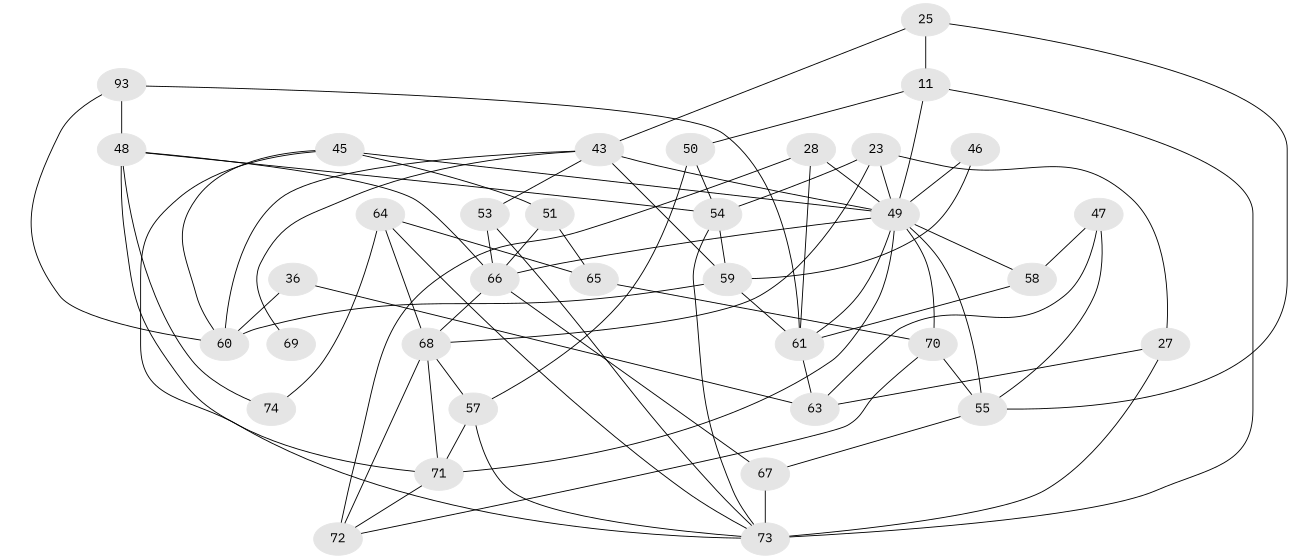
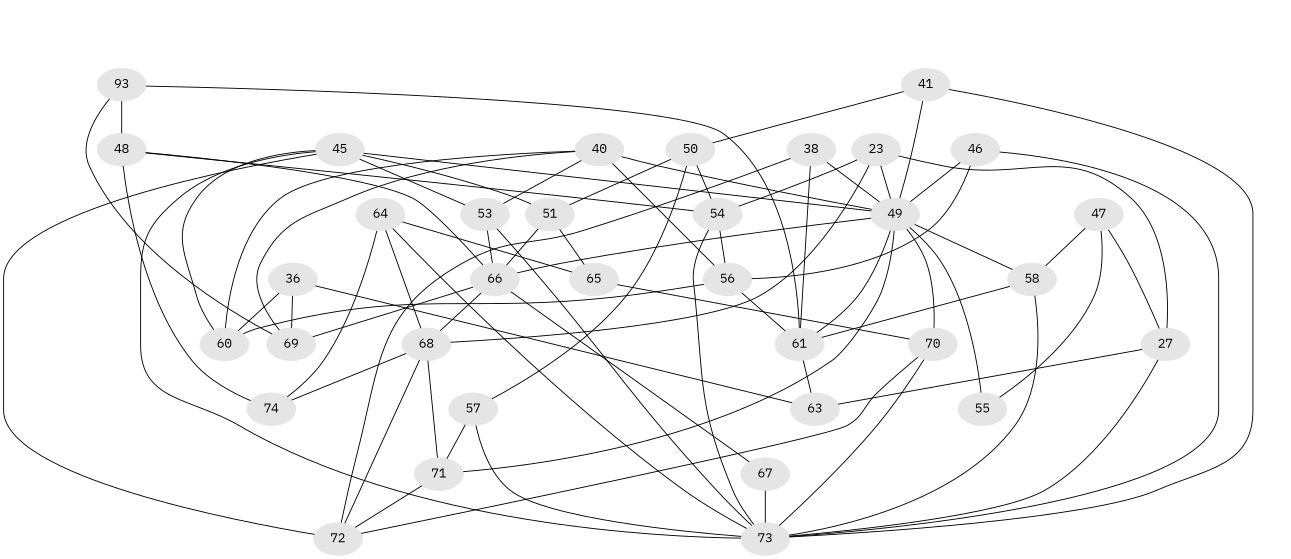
(926, 20) -> none
(926, 85) -> (926, 85)
(599, 150) -> (599, 150)
(811, 150) -> (811, 150)
none -> (426, 188)
none -> (608, 188)
(39, 260) -> (152, 250)
(727, 279) -> (727, 279)
none -> (292, 312)
none -> (393, 312)
(972, 316) -> (1136, 278)
none -> (4, 343)
(450, 377) -> (349, 377)
(958, 377) -> (857, 448)
(191, 391) -> none
none -> (1206, 436)
(874, 442) -> none
none -> (971, 468)
